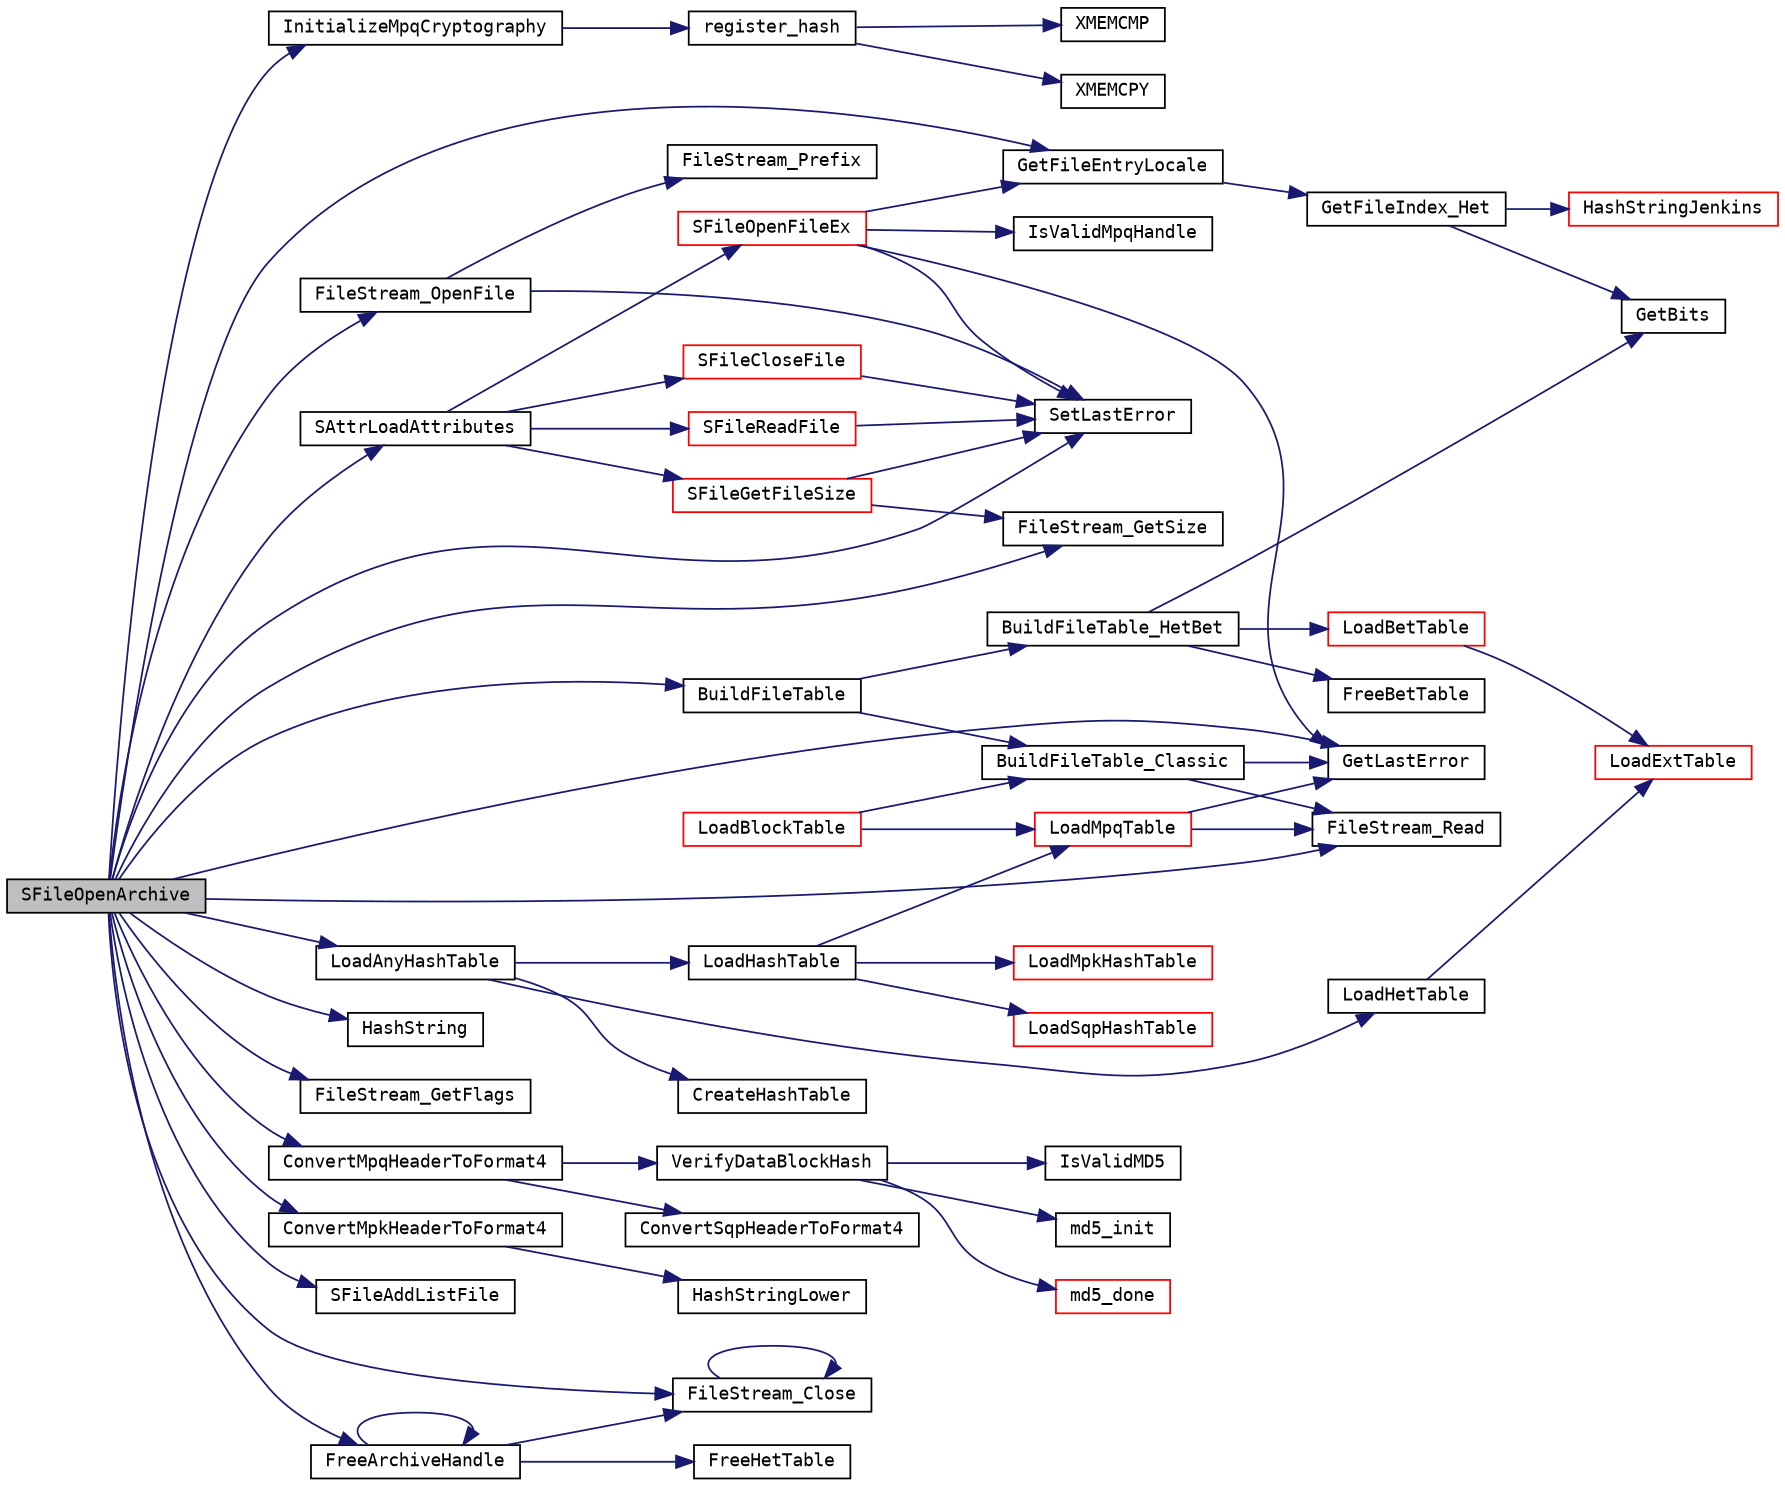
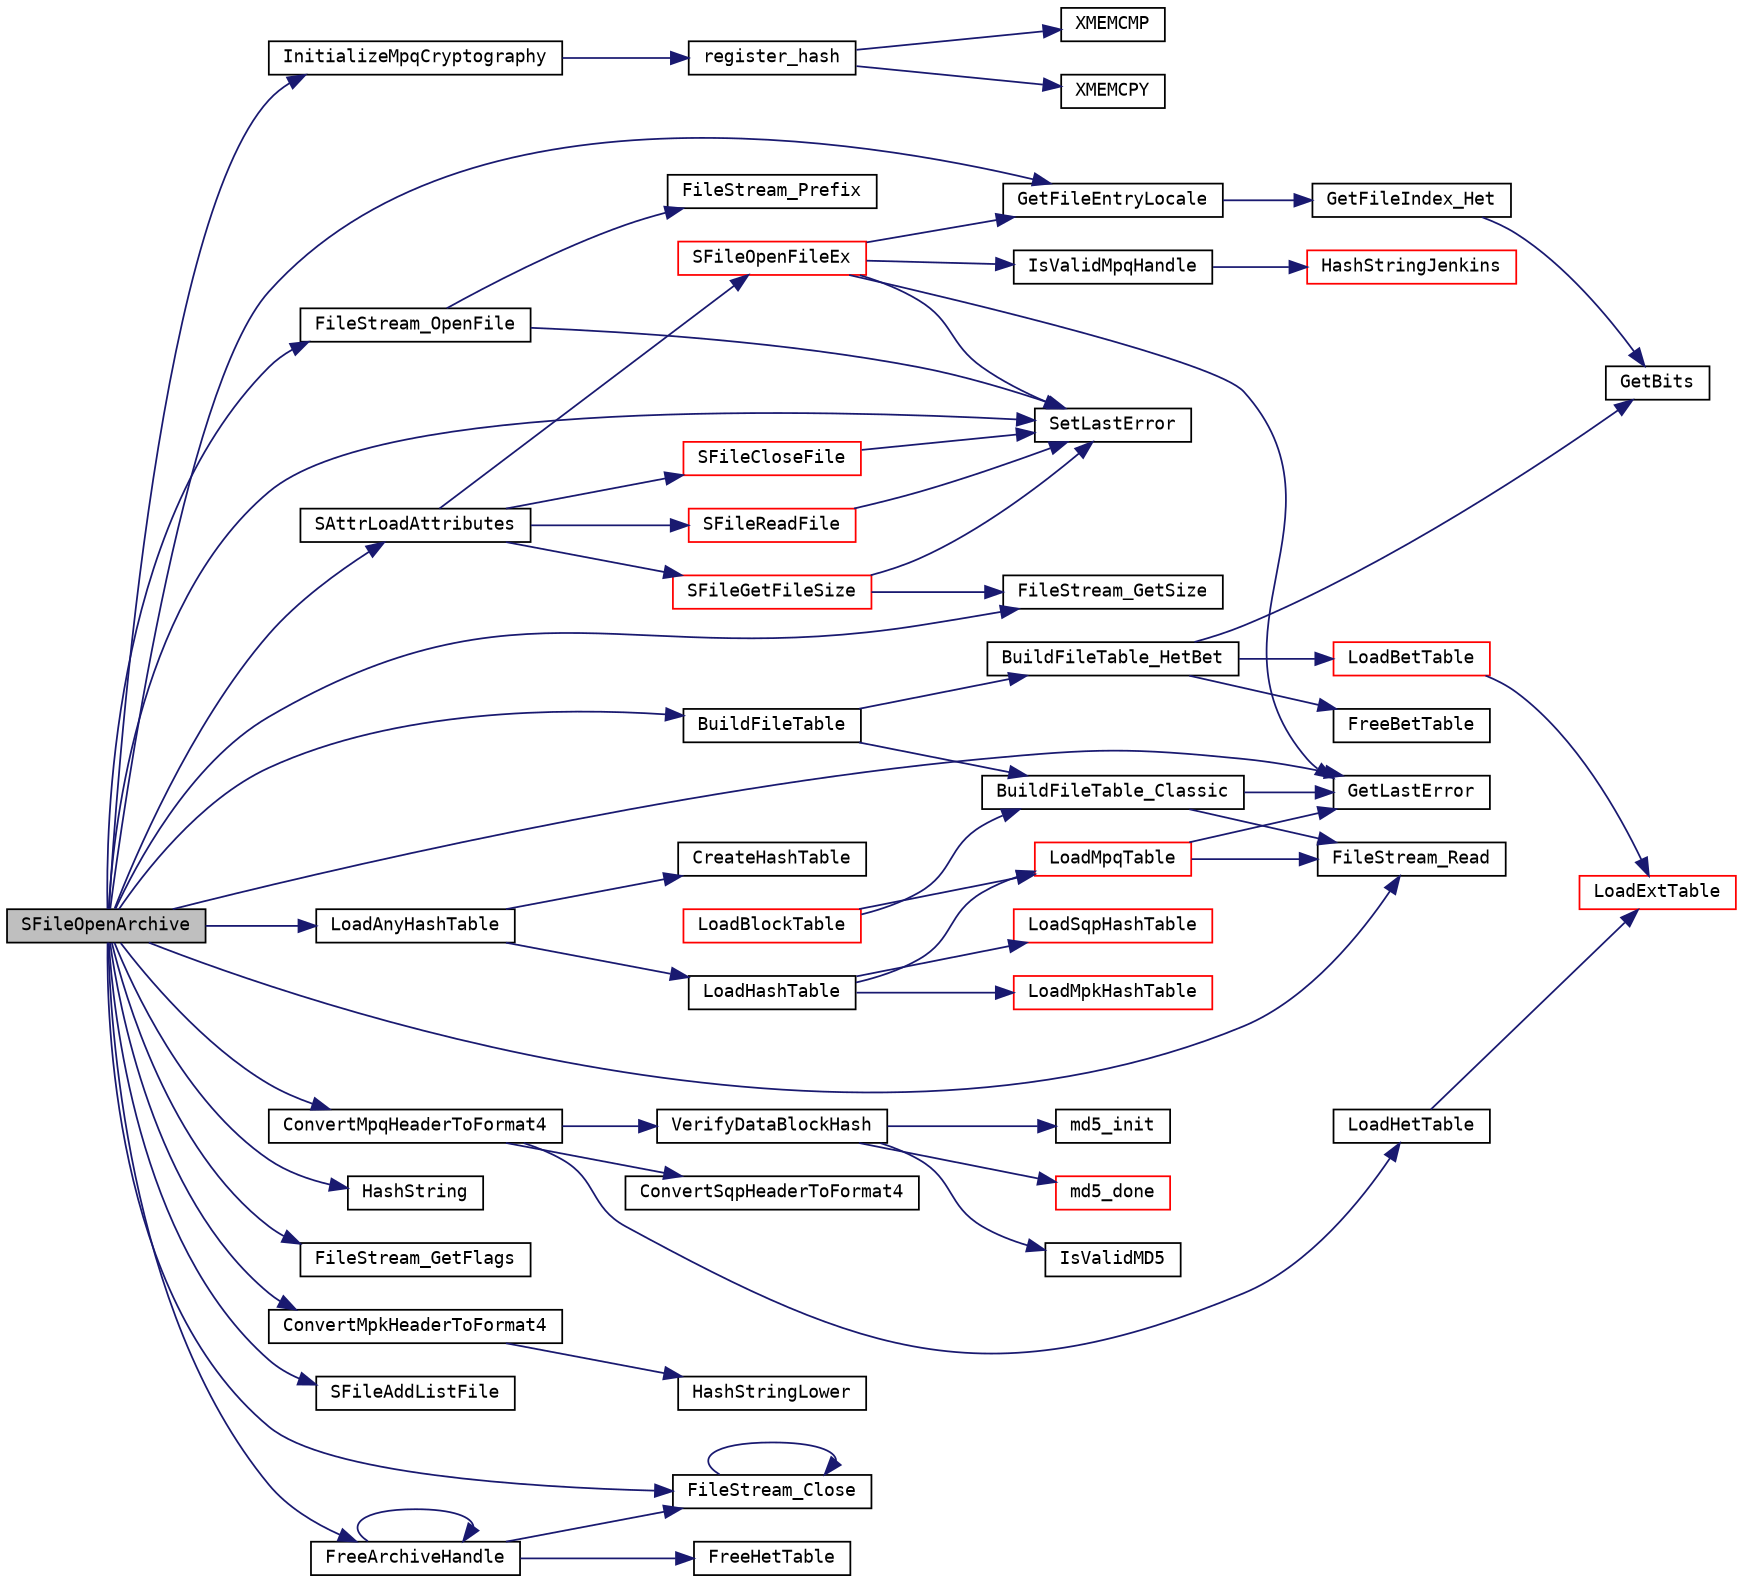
(1528, 209) -> (1251, 267)
(925, 1057) -> (959, 1351)
